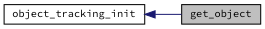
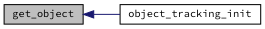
(168, 14) -> (107, 14)
